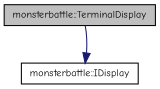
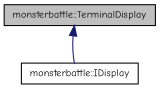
(87, 39) -> (73, 50)
